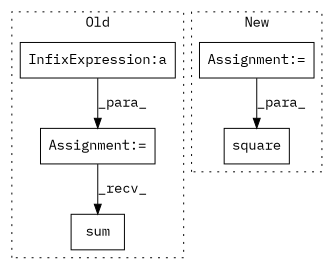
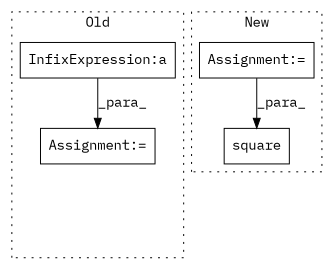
(98, 232) -> none
